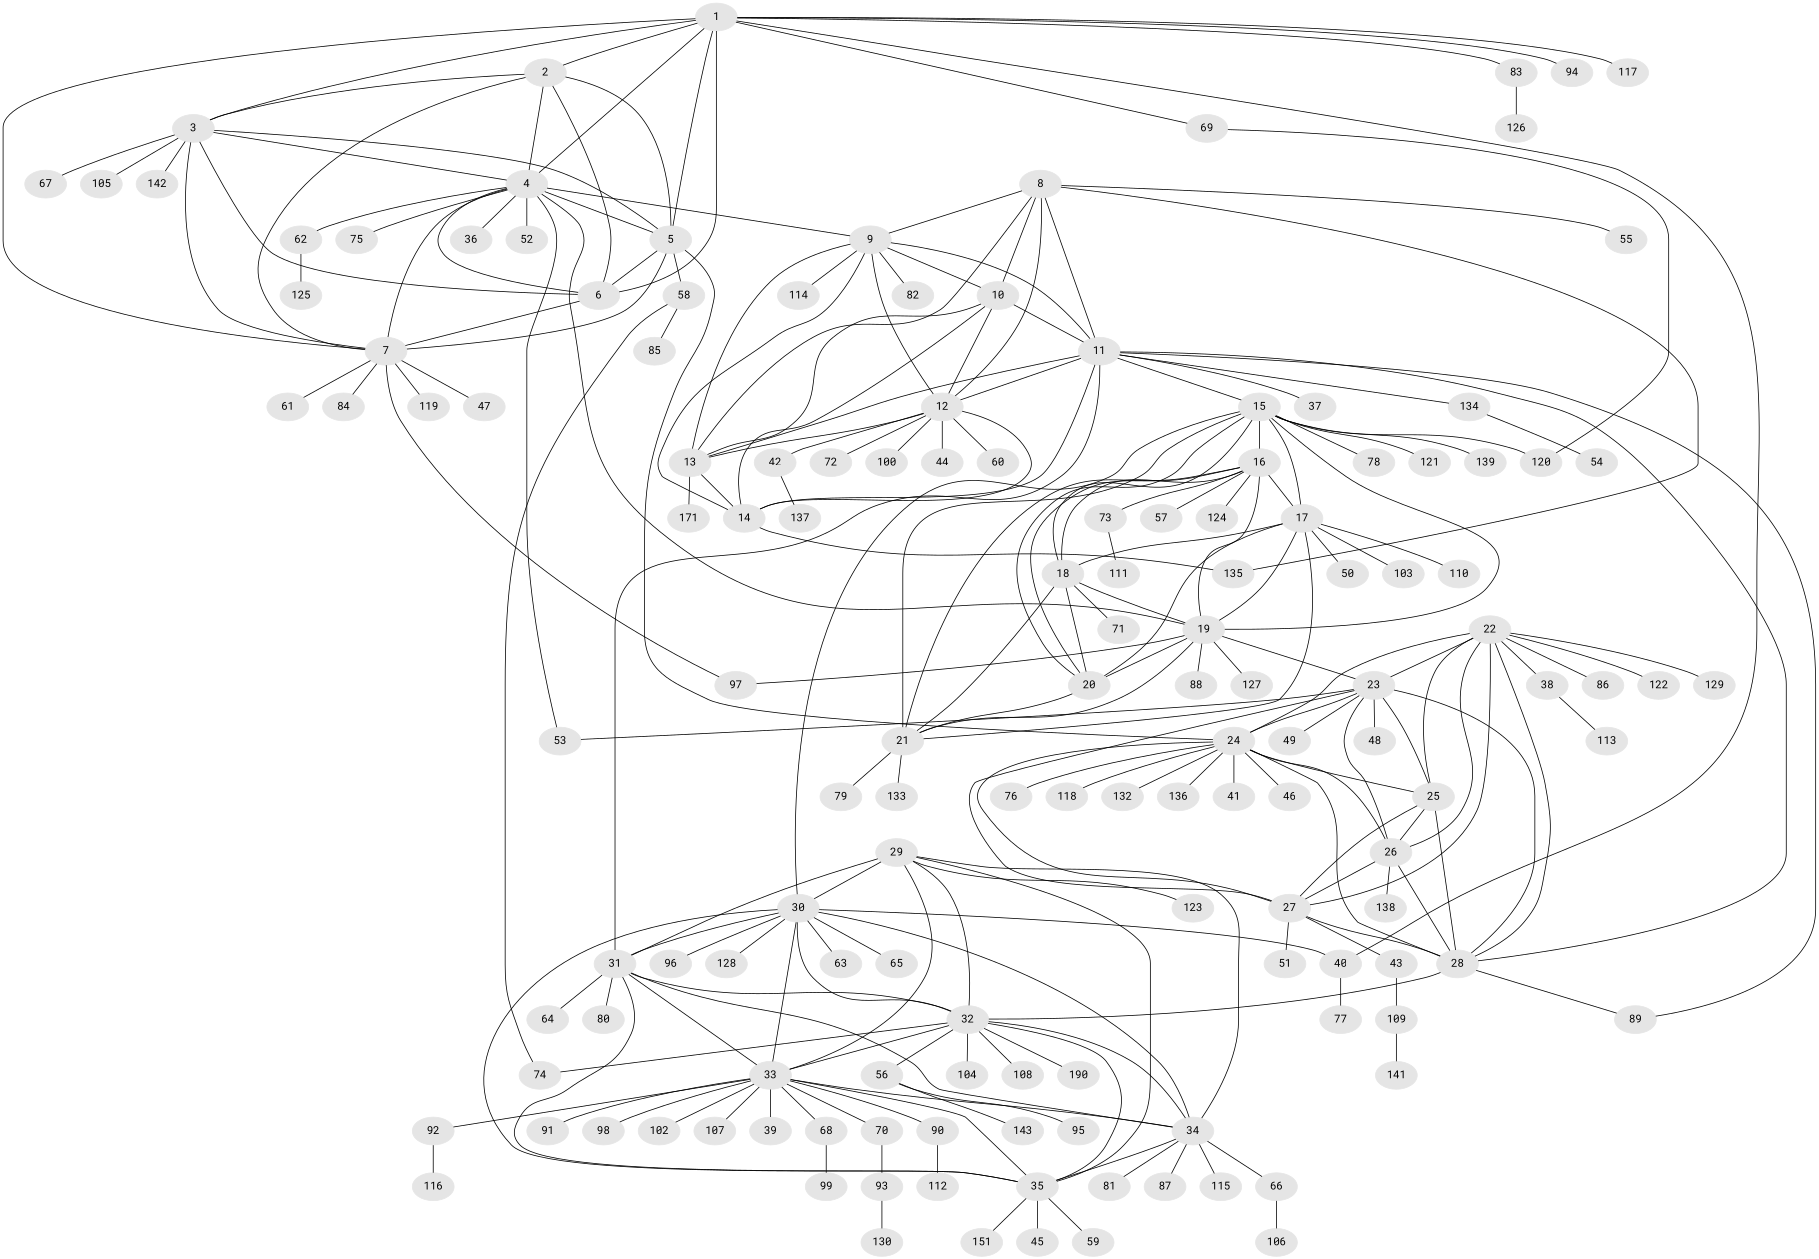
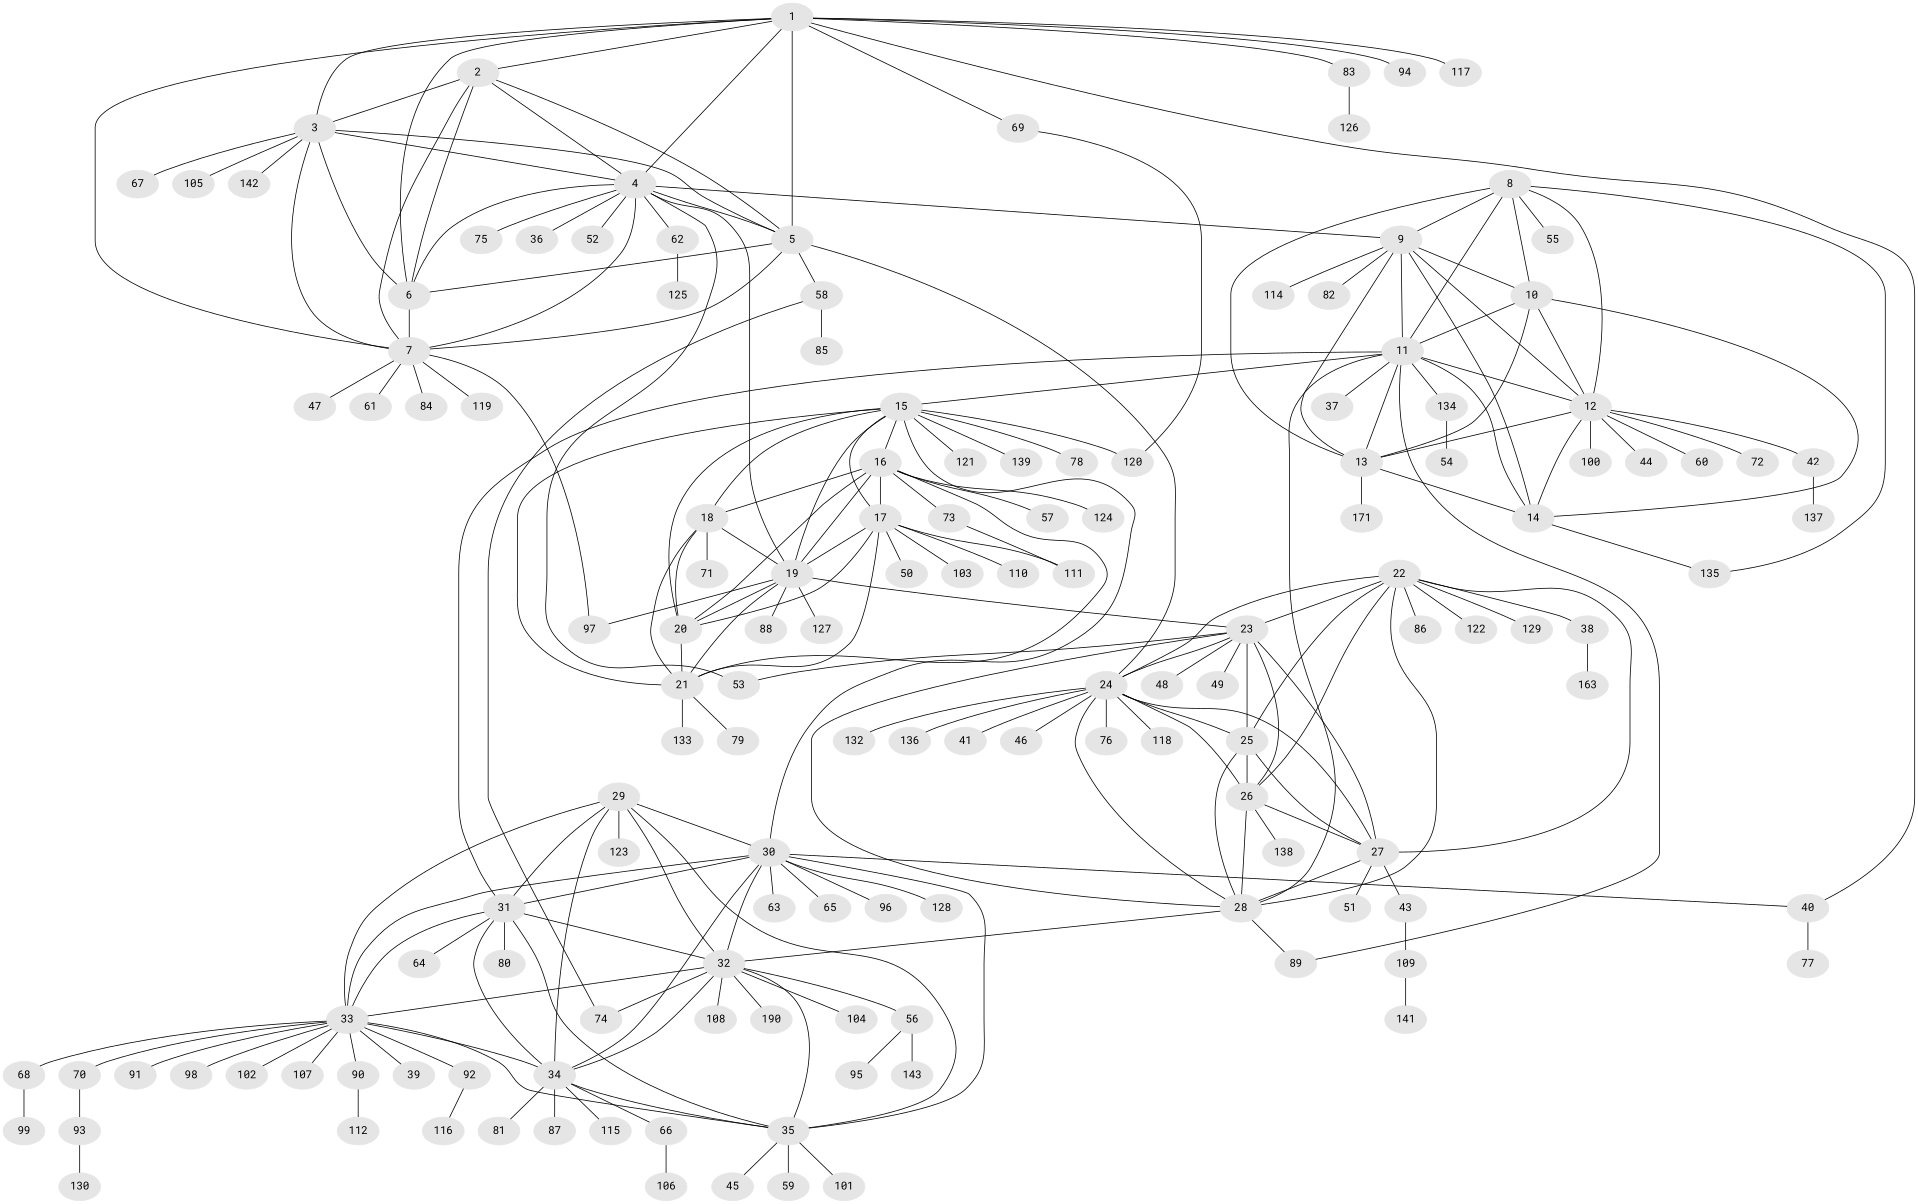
(1180, 542) -> (979, 544)
(1607, 741) -> (1587, 685)
(982, 1242) -> (844, 1187)
